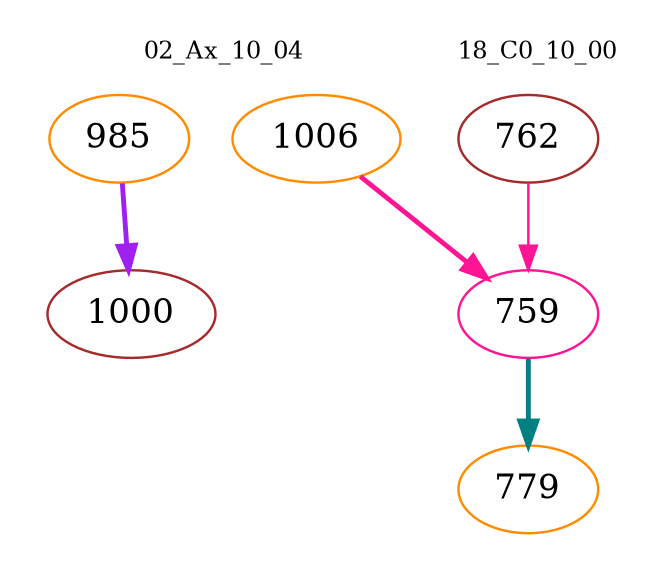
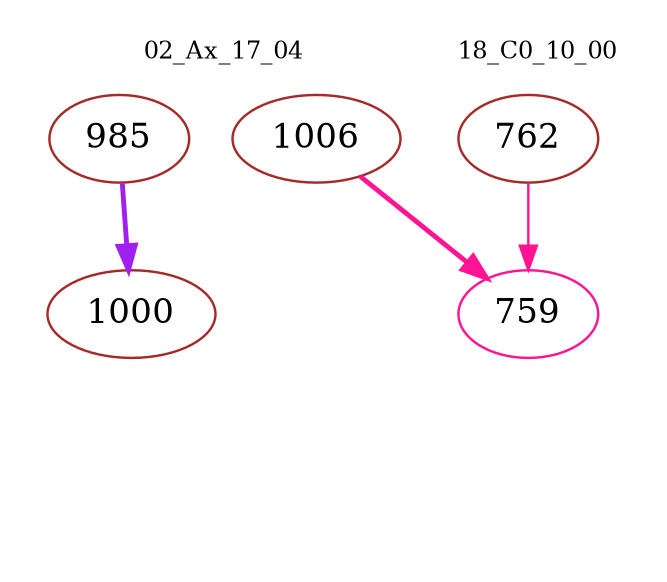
(224, 52) -> (224, 52)
(119, 139) -> (119, 139)
(317, 139) -> (317, 139)
(528, 489) -> none
